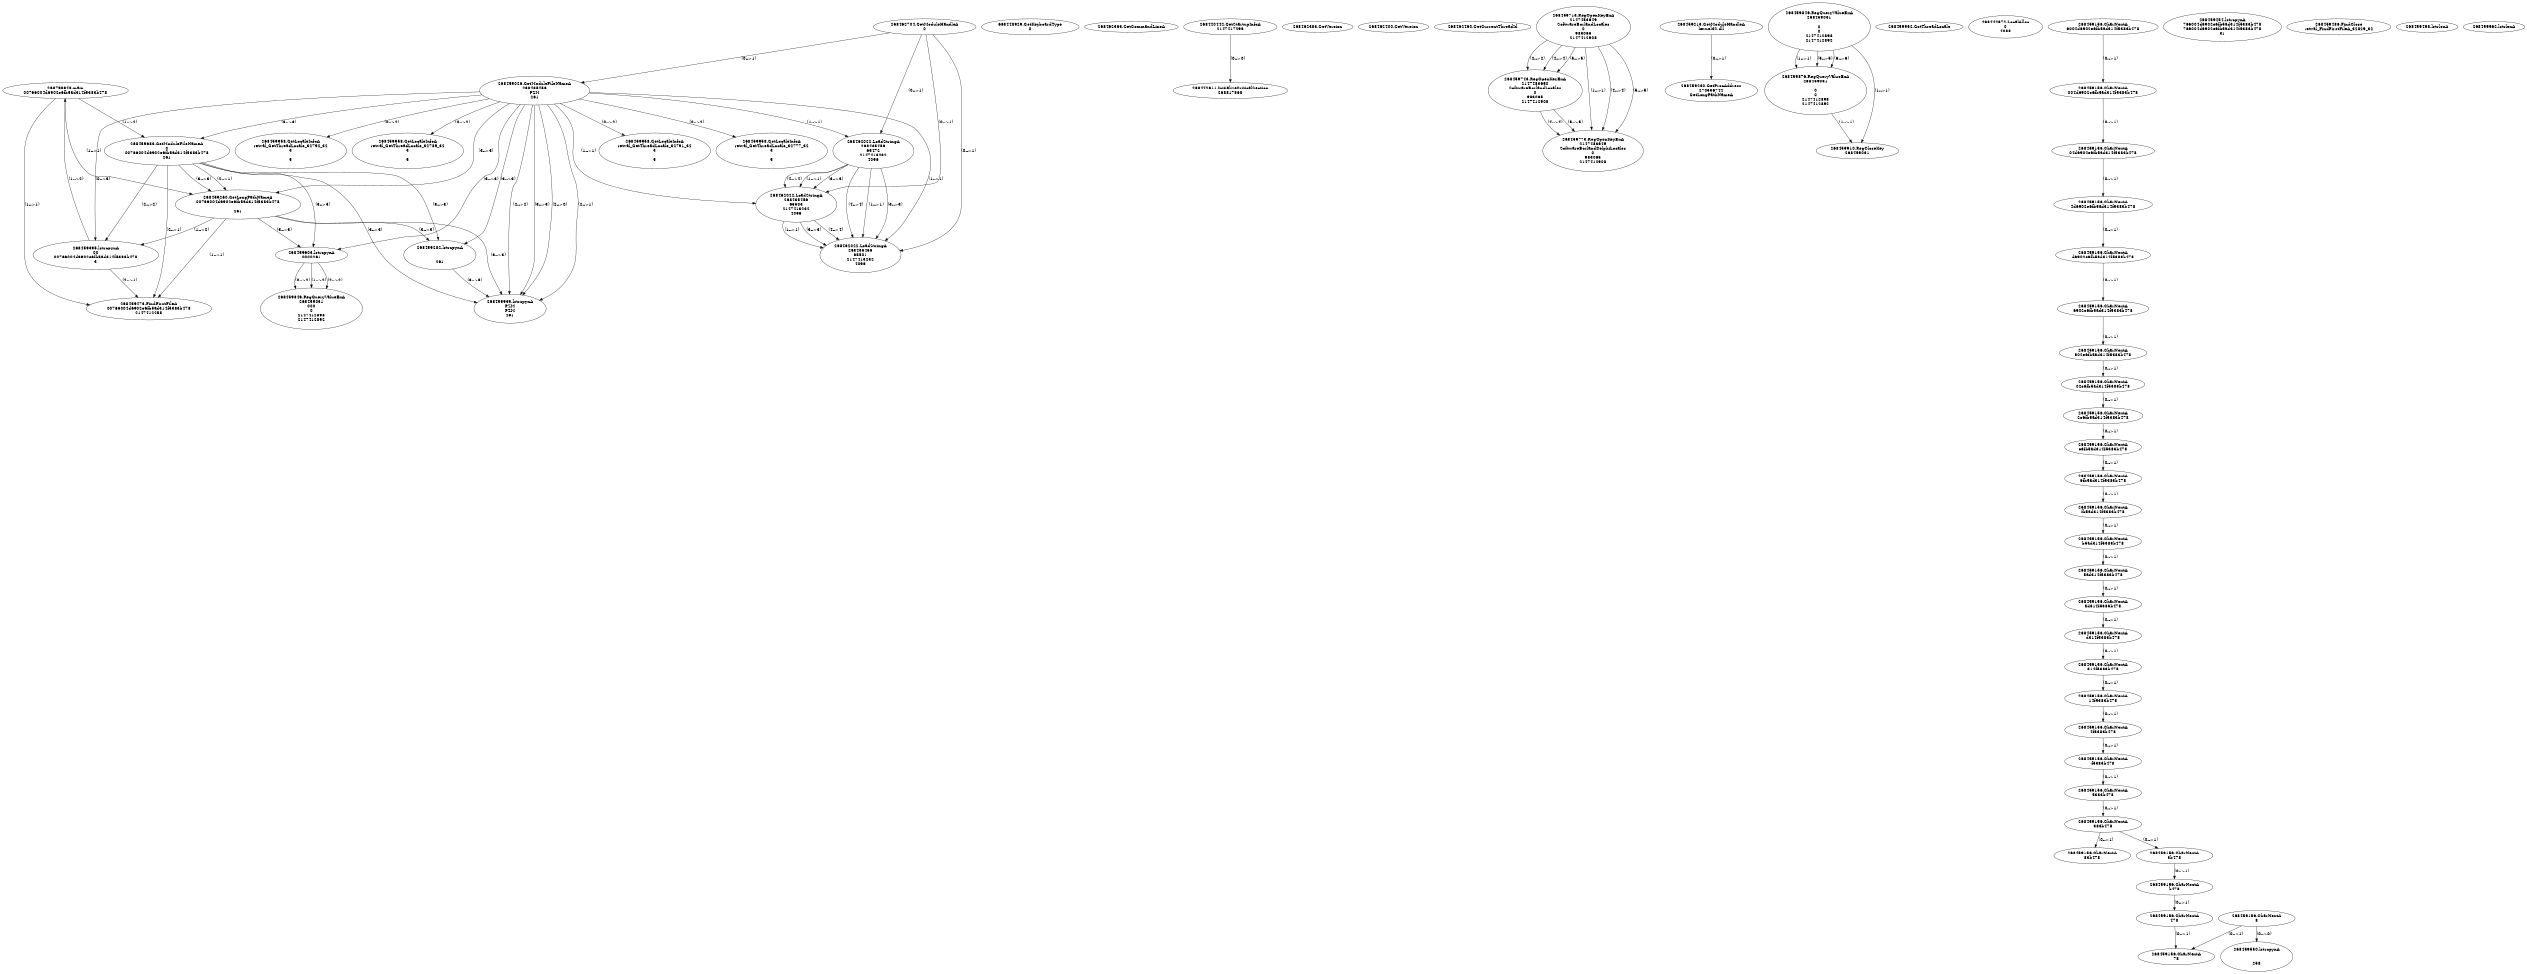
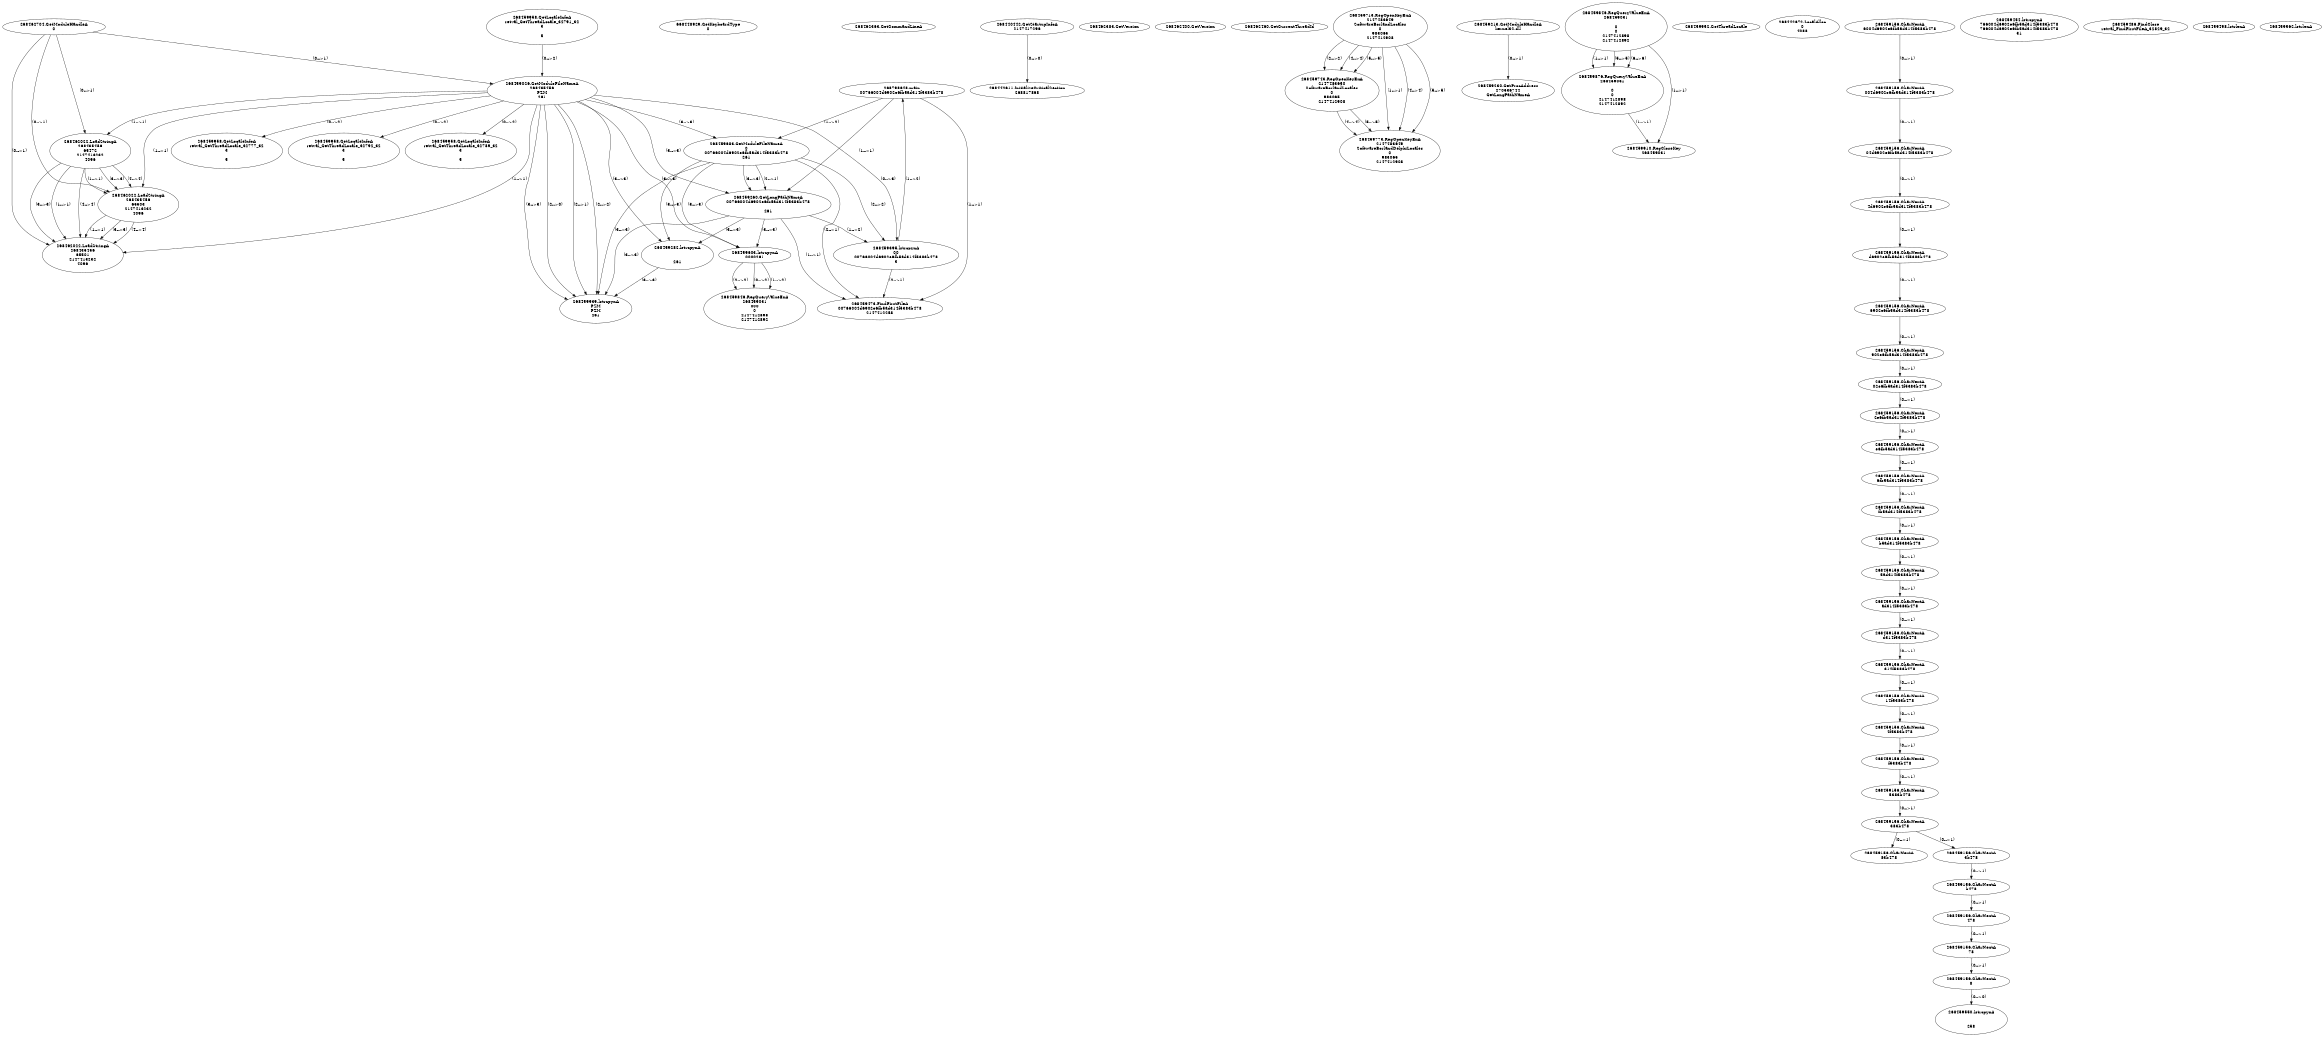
(591, 119) -> (542, 59)
(2218, 937) -> (1971, 964)
